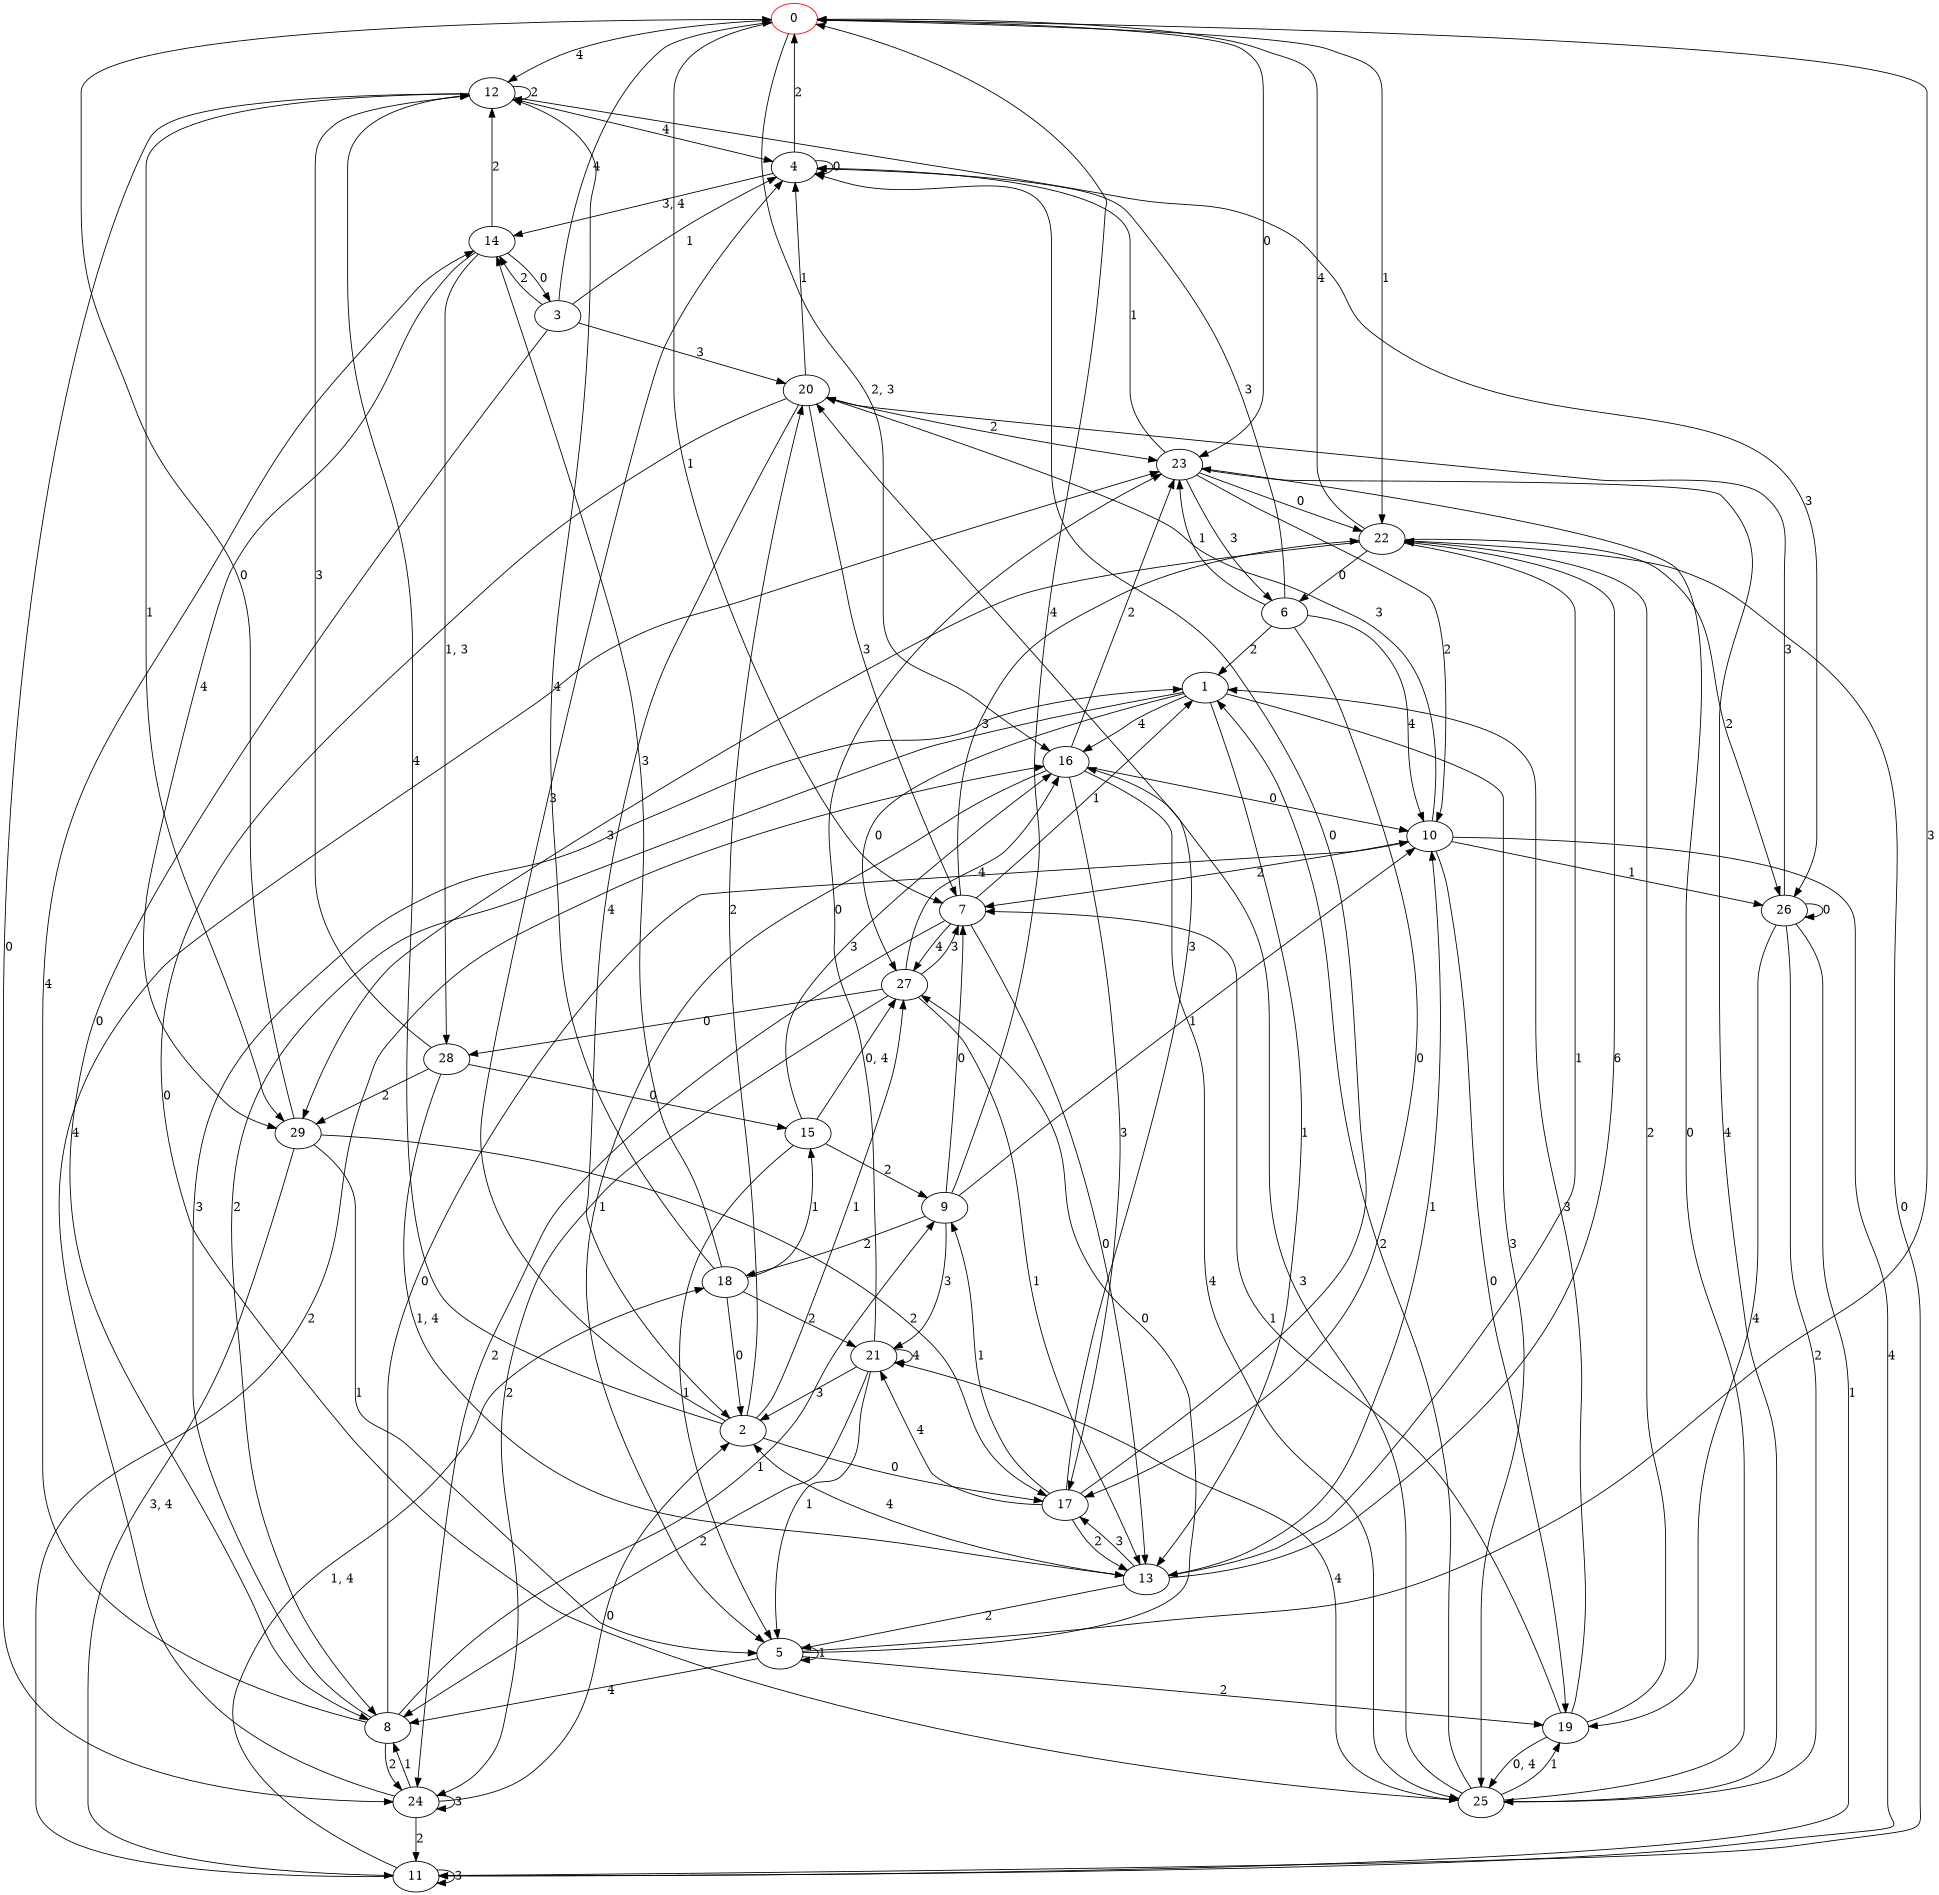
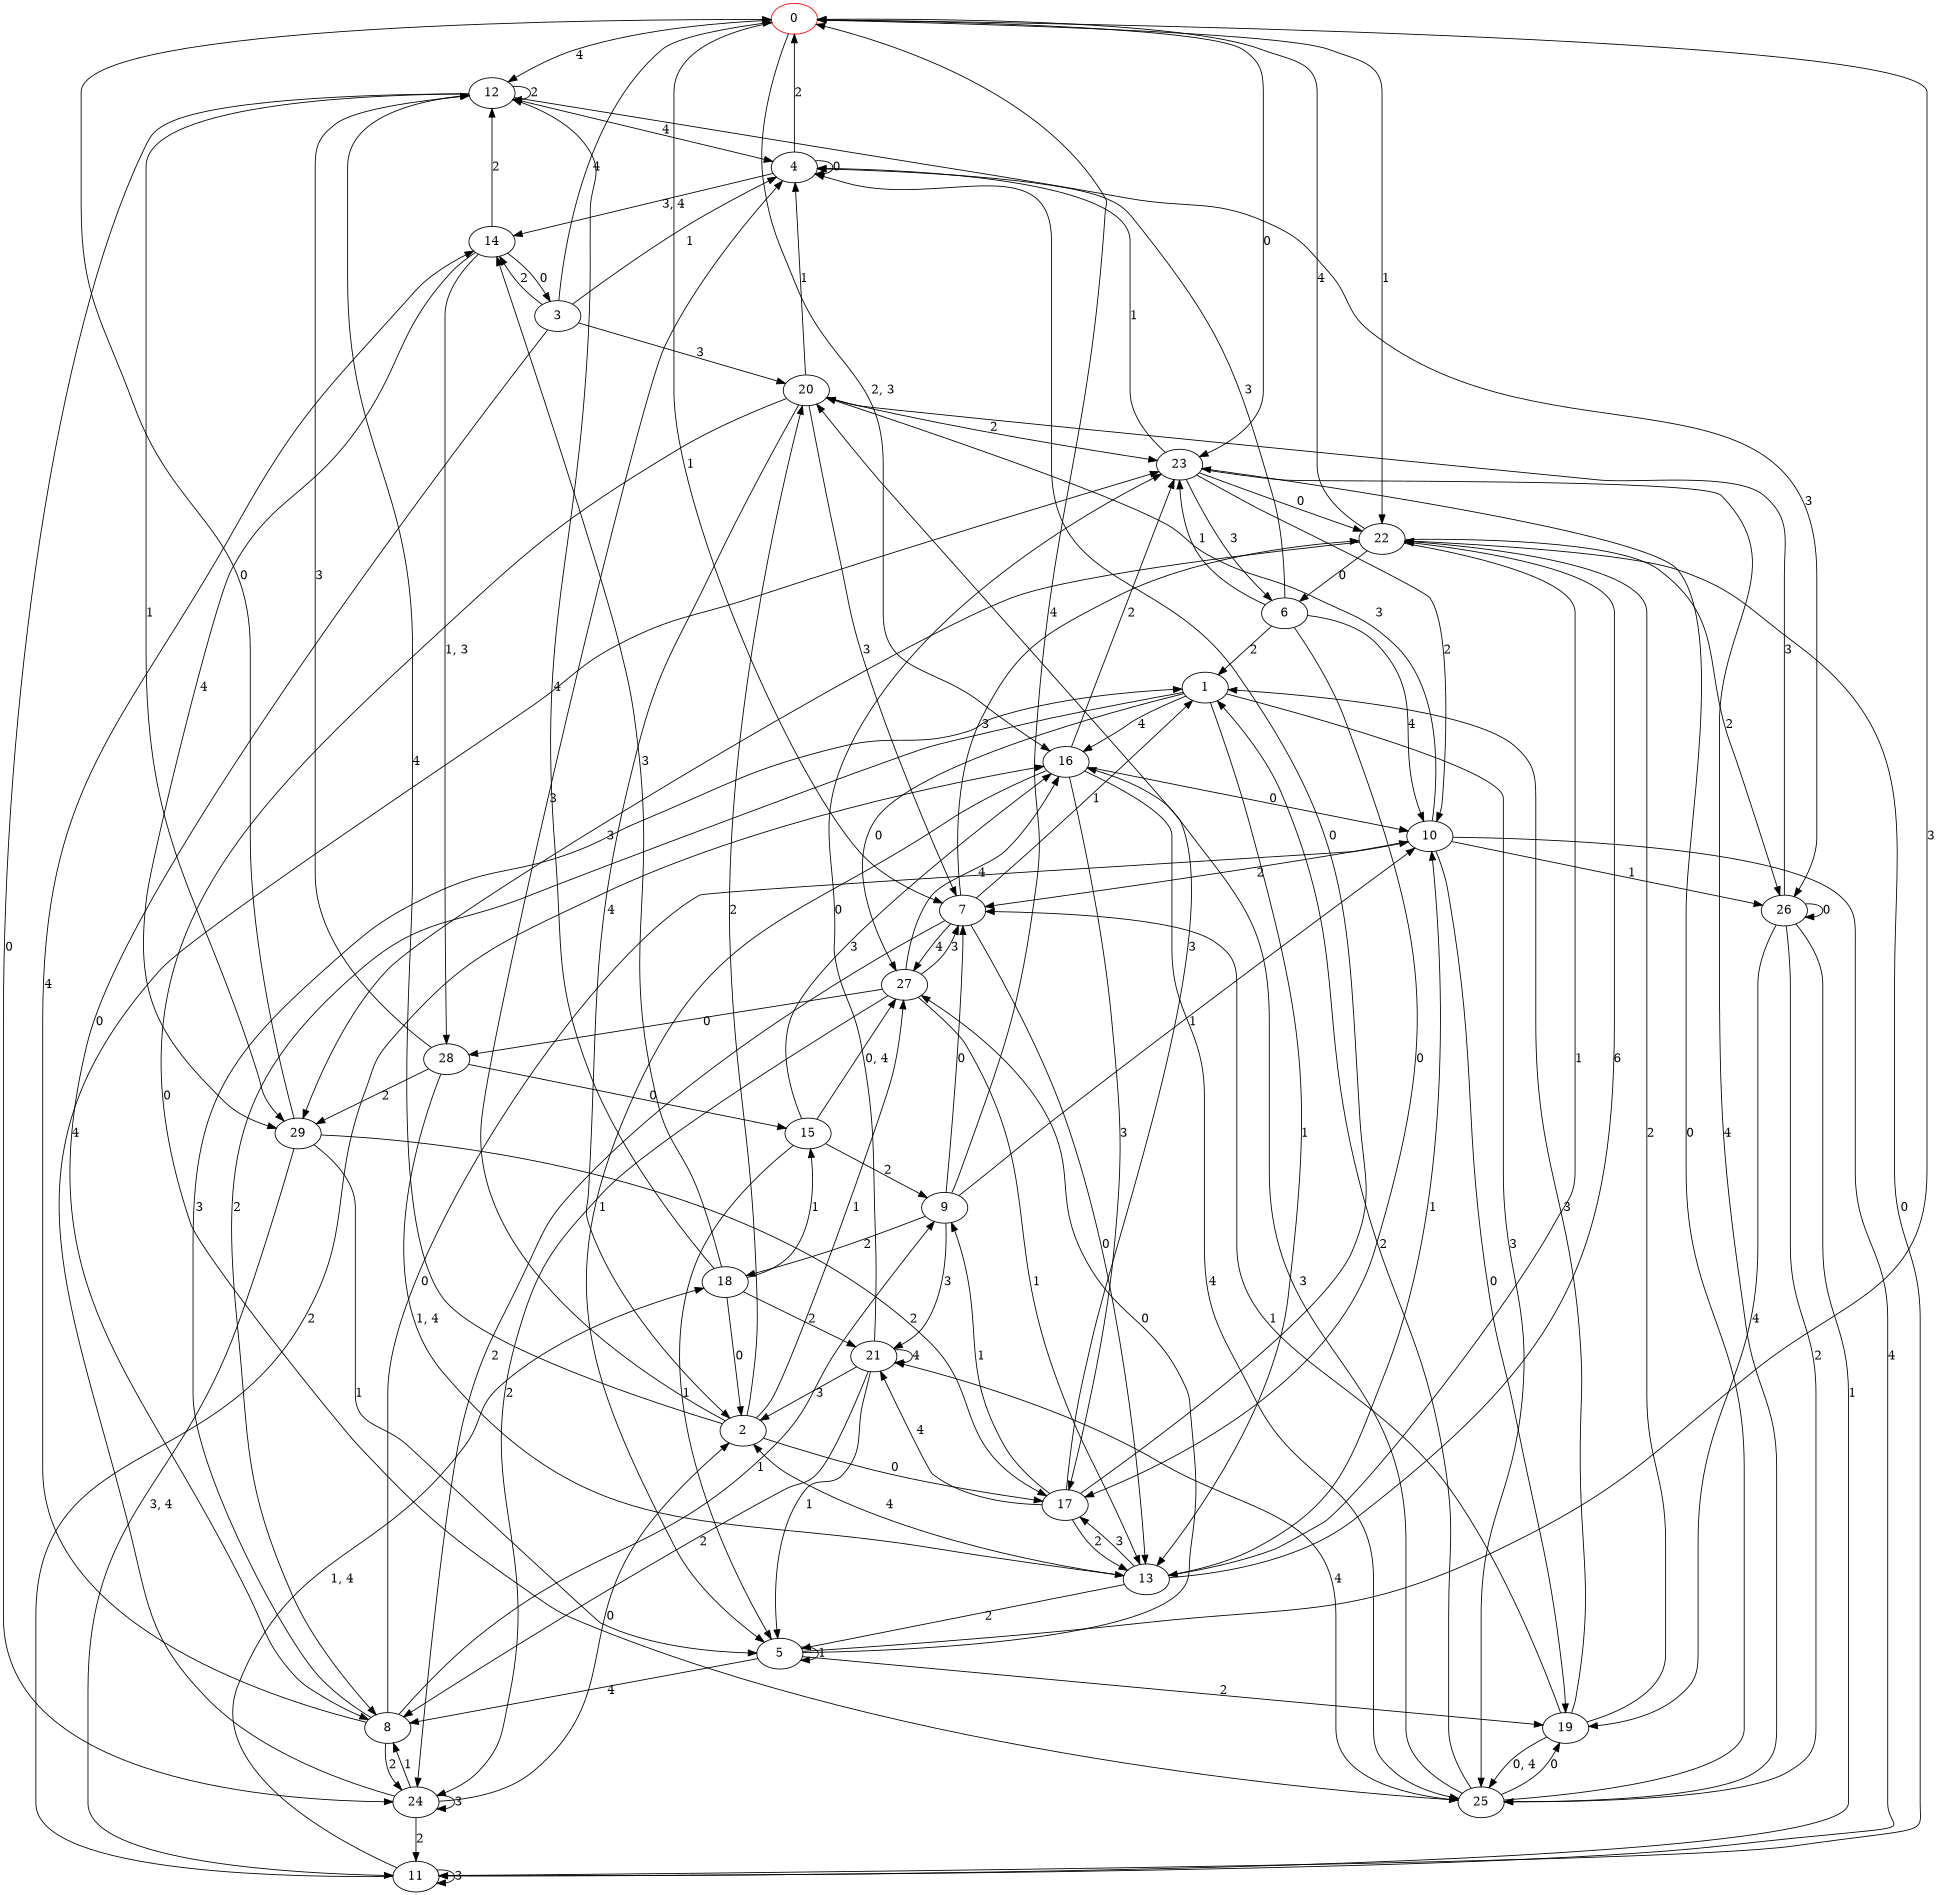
(1555, 1765) -> (1555, 1765)
